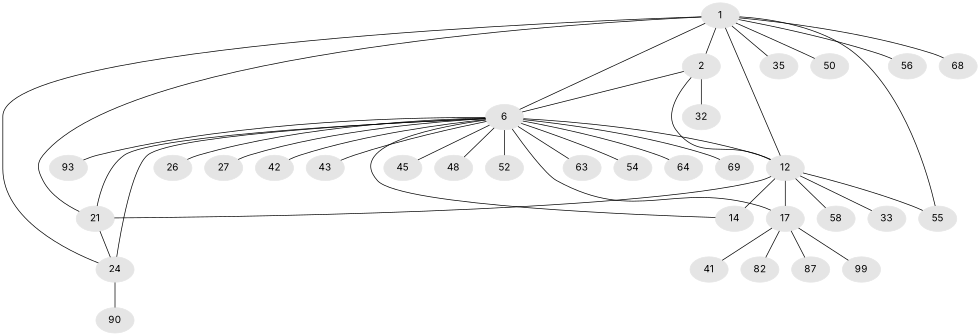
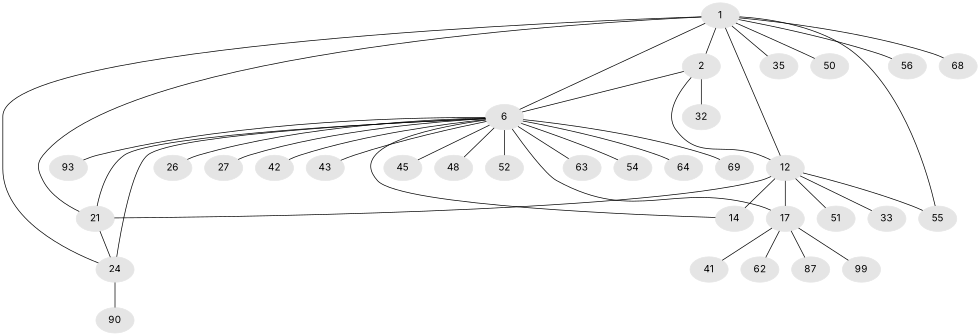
(649, 131) -> none
(836, 219) -> (836, 219)
(760, 270) -> (760, 270)
